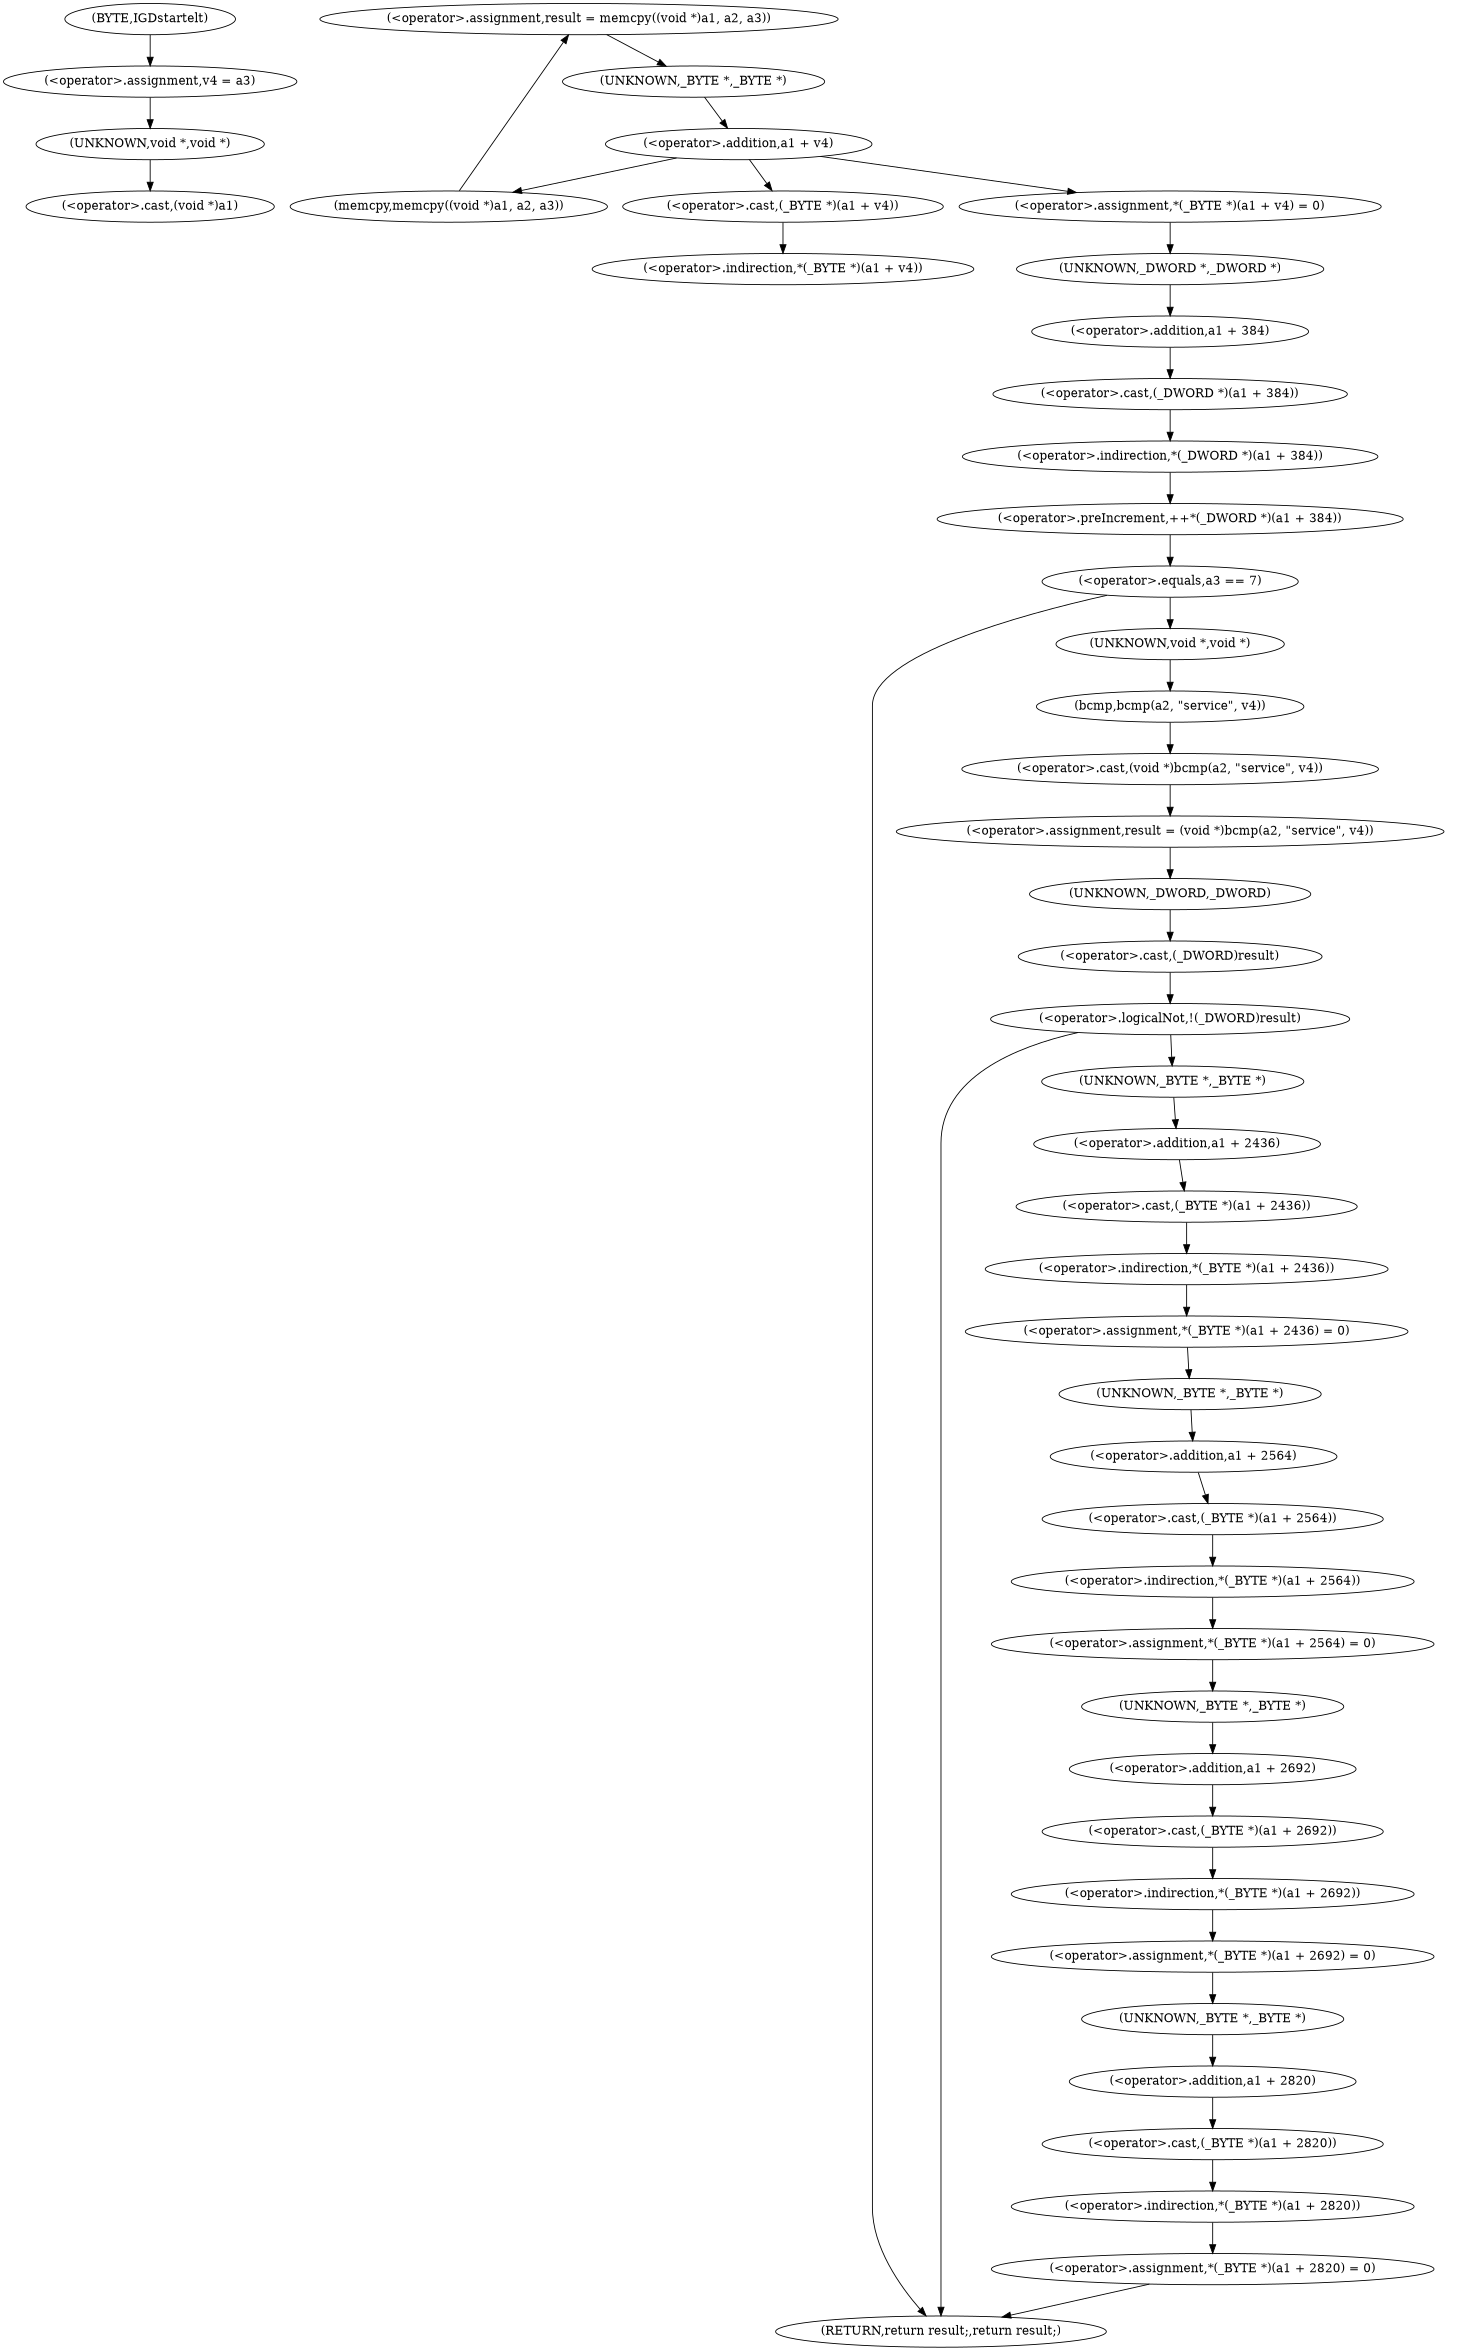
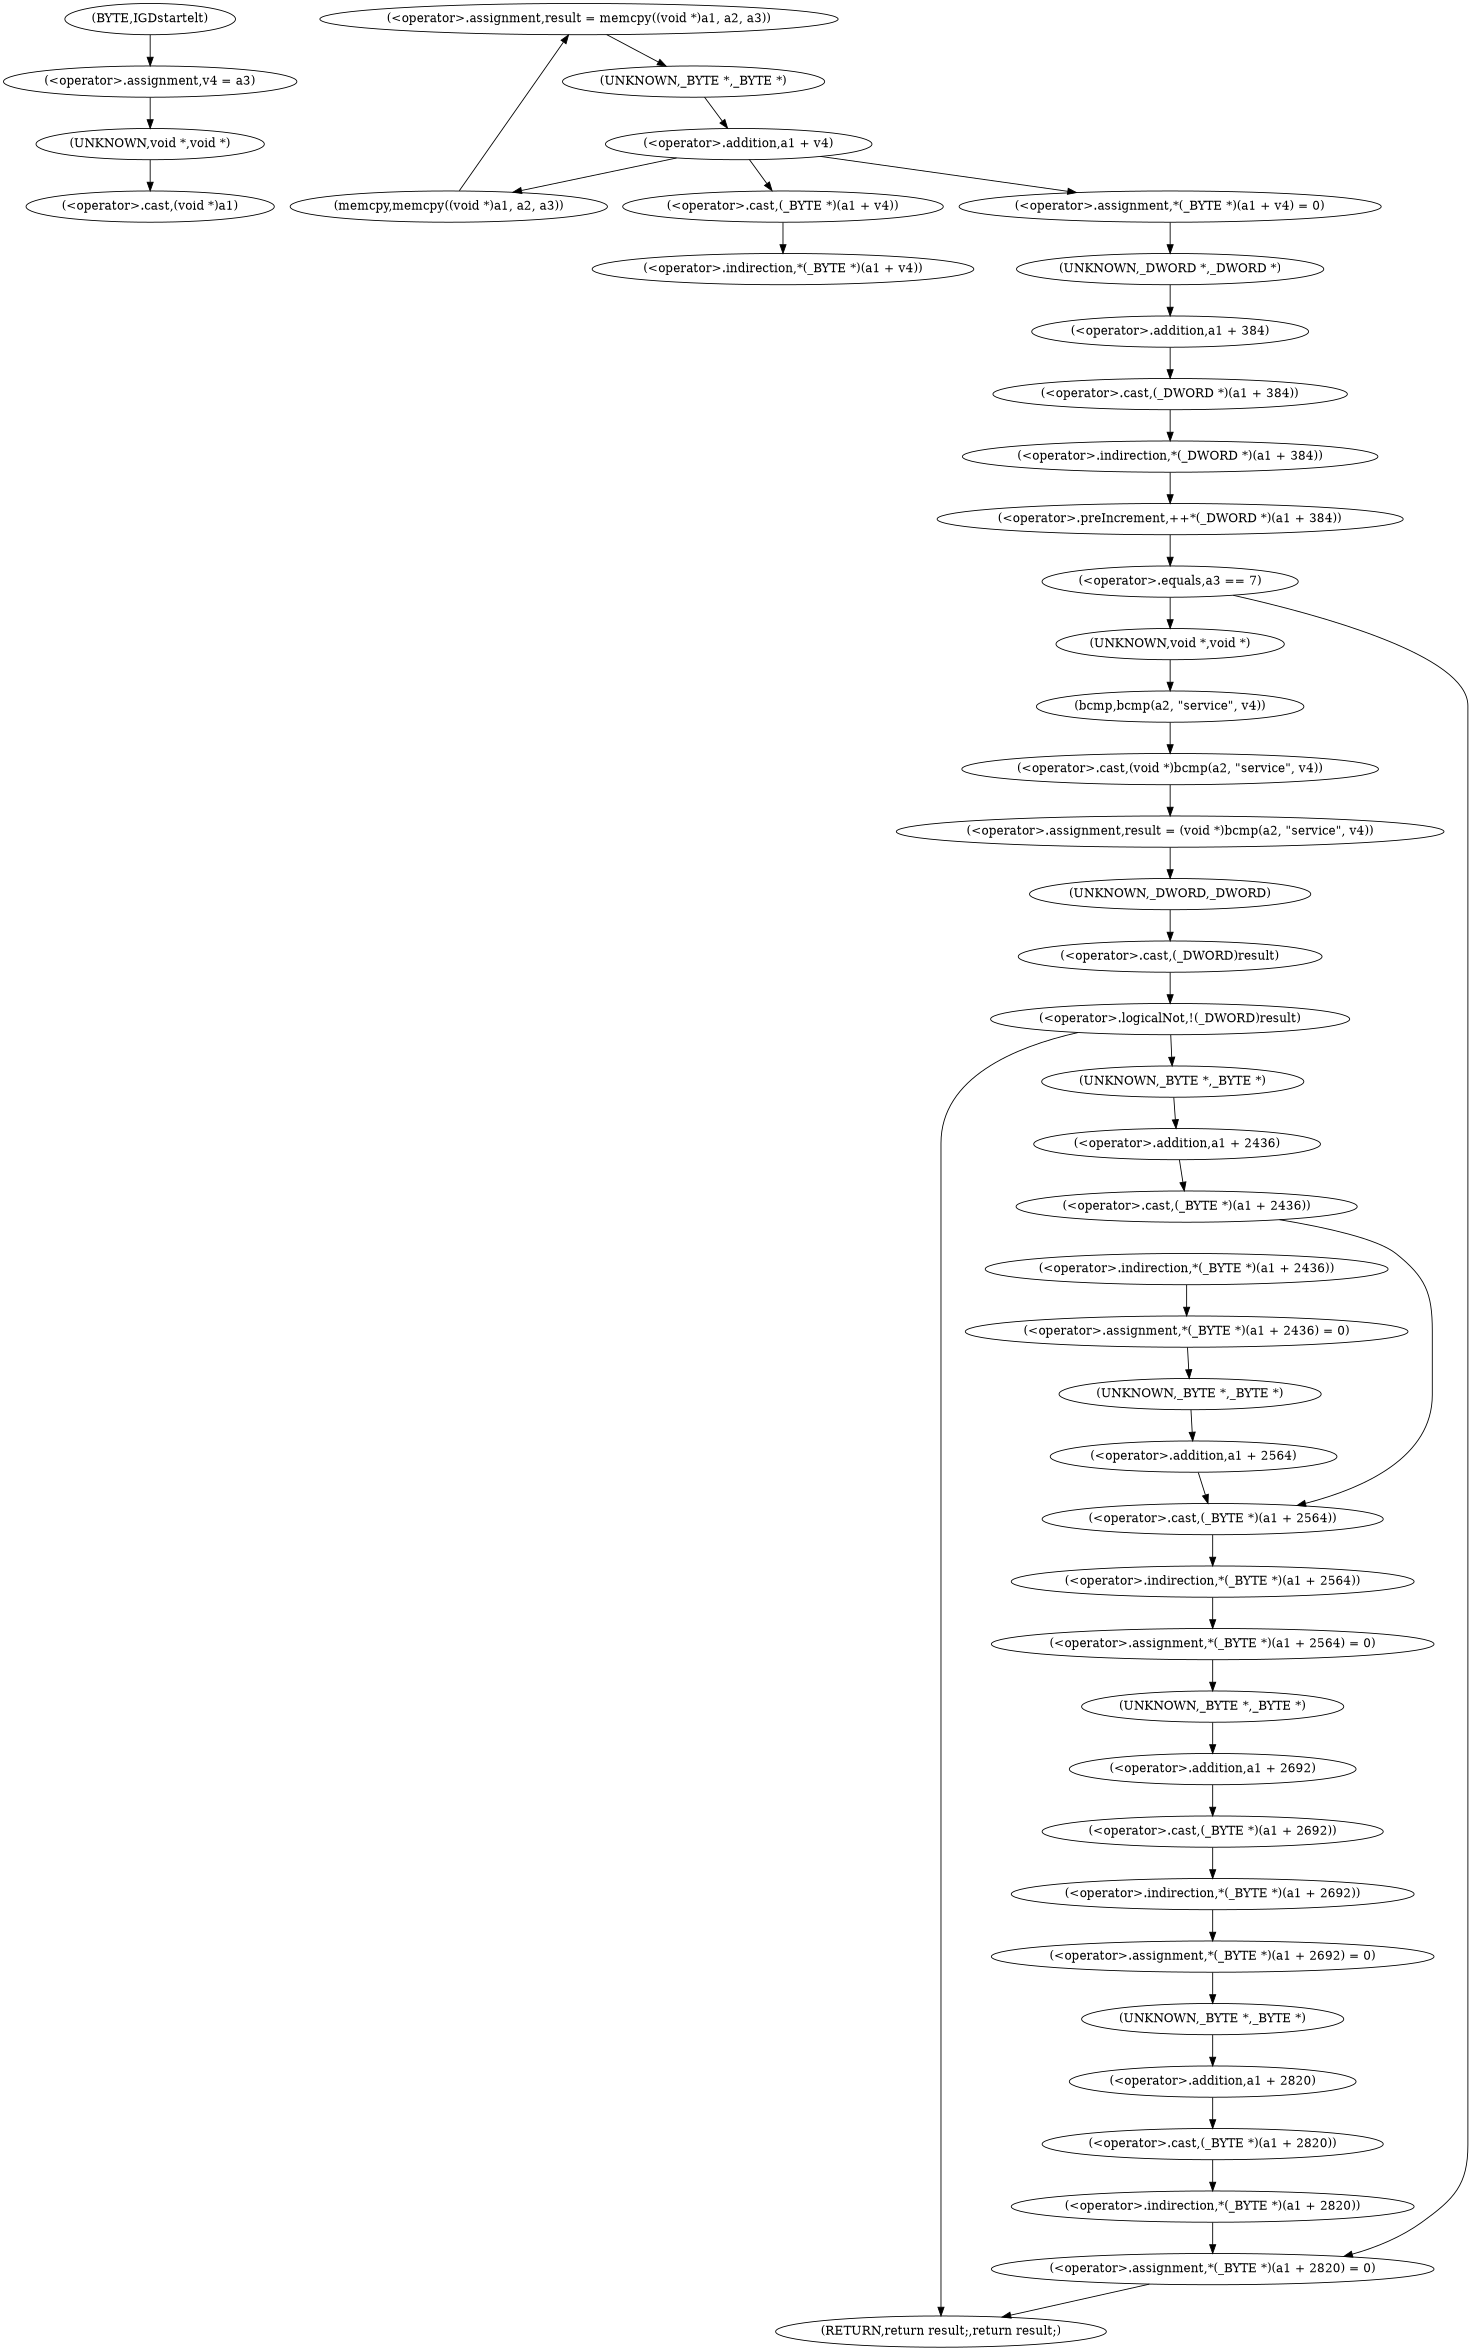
(1187, 1234) -> (1432, 1347)
(872, 1380) -> (1468, 1377)
